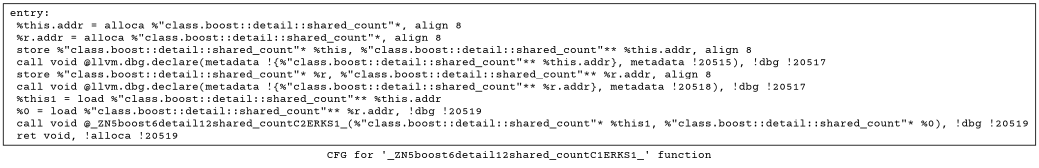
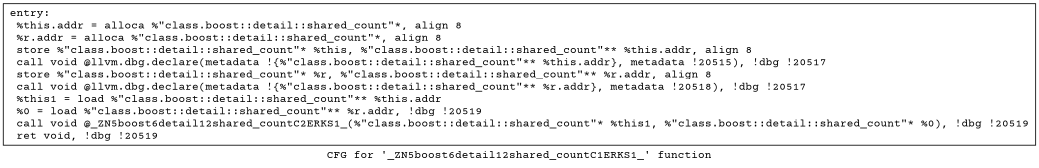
(94, 135) -> (84, 135)
